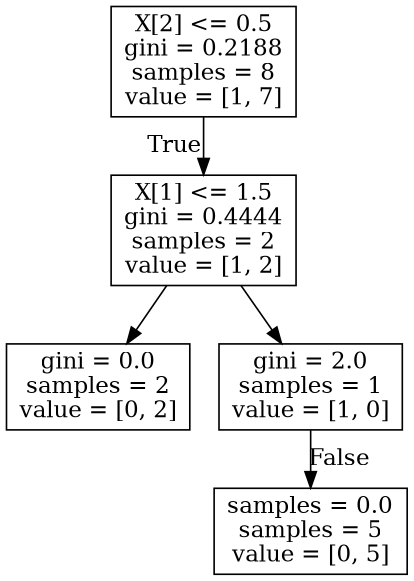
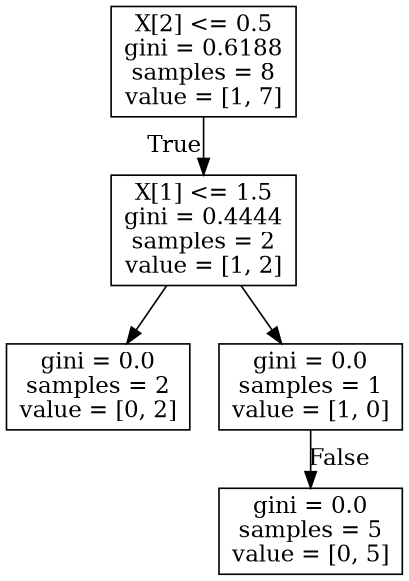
(204, 62) -> (204, 62)
(311, 387) -> (311, 387)
(311, 531) -> (311, 531)
